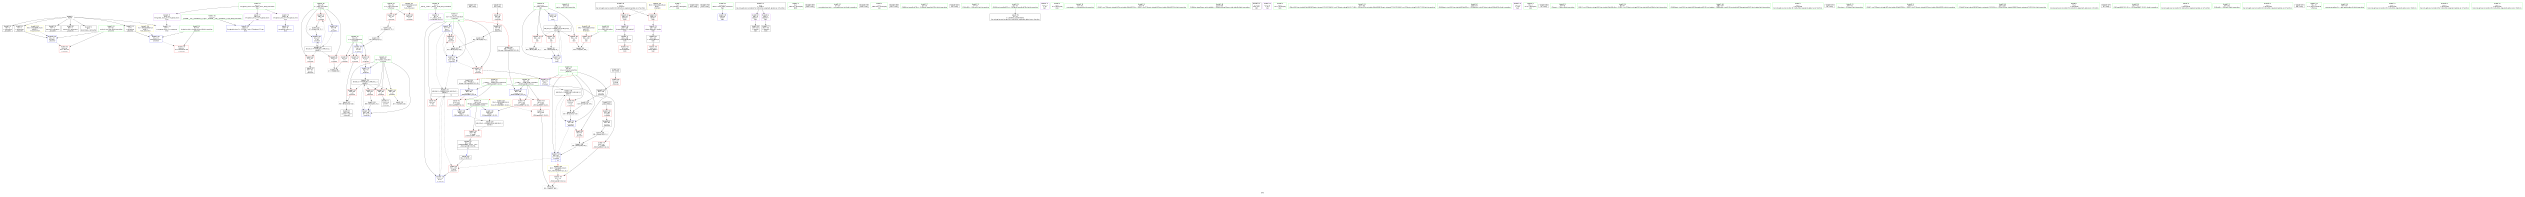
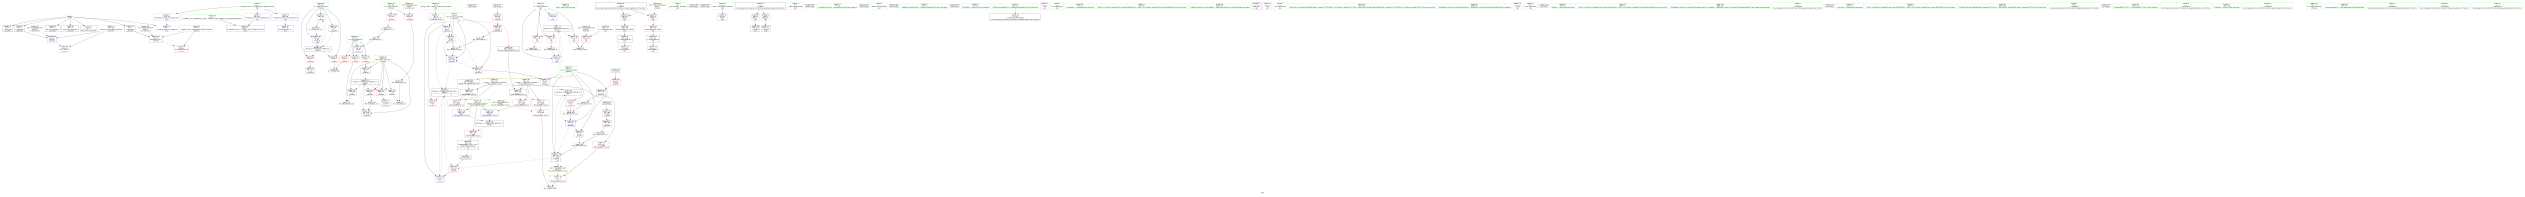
(2300, 6) -> none
none -> (399, 82)
(569, 97) -> (564, 103)
(346, 113) -> none
